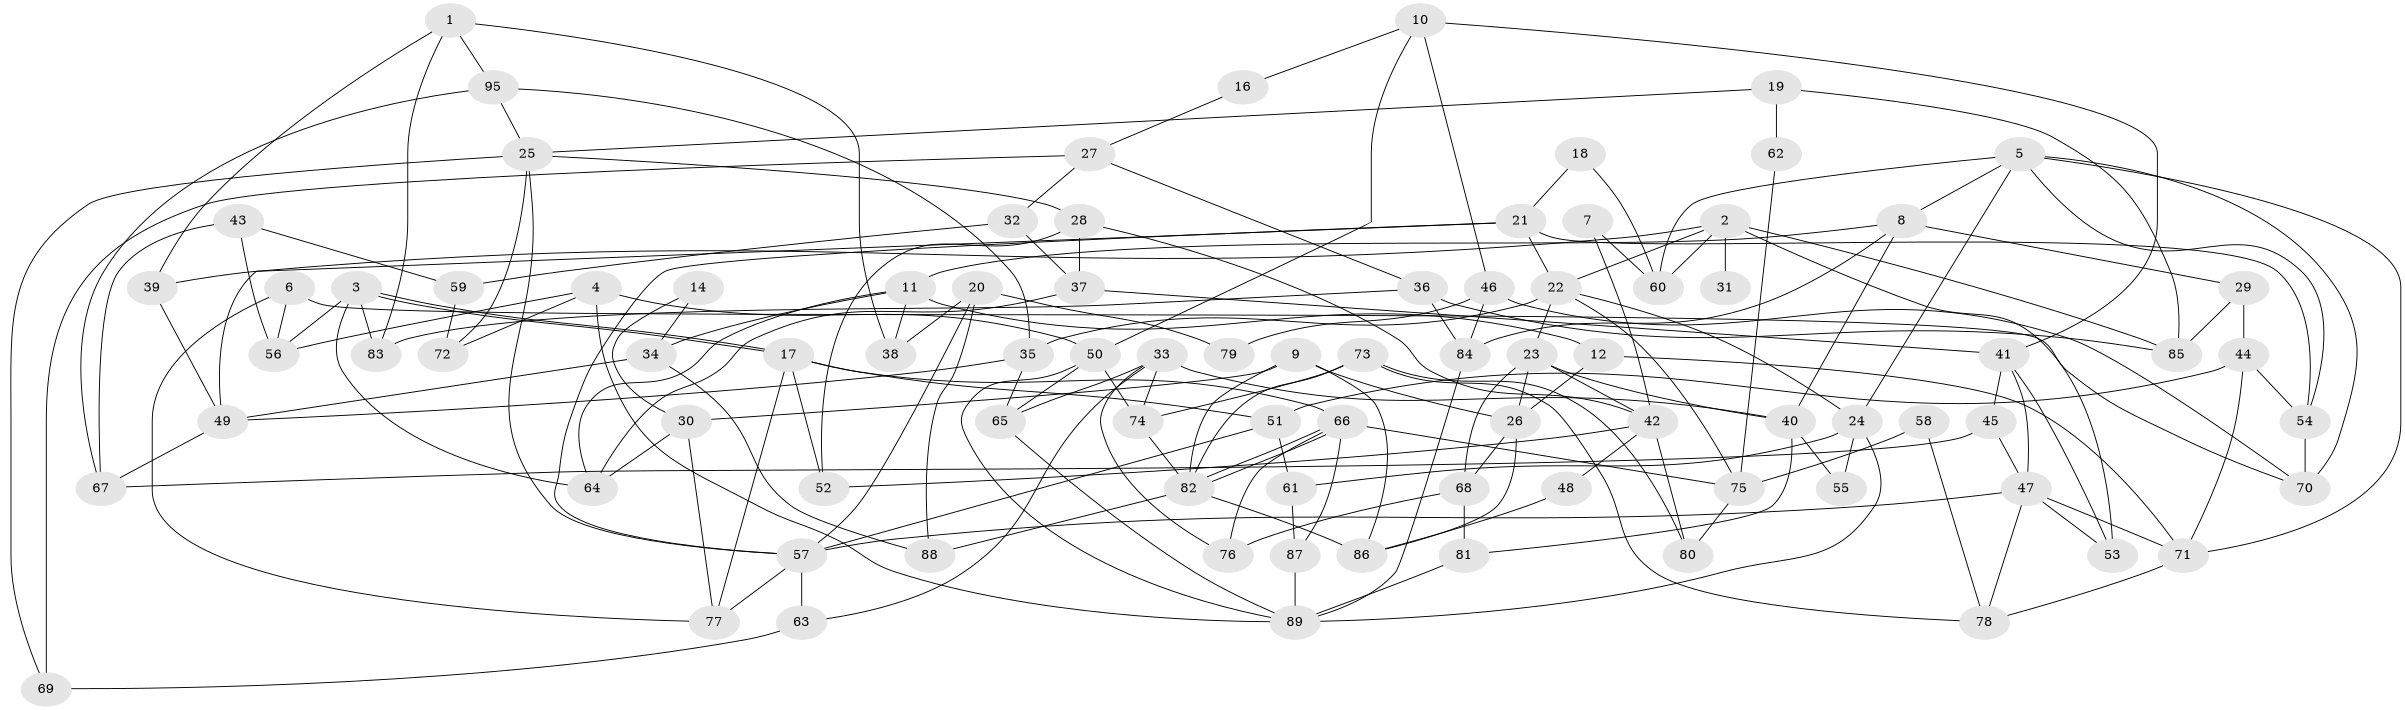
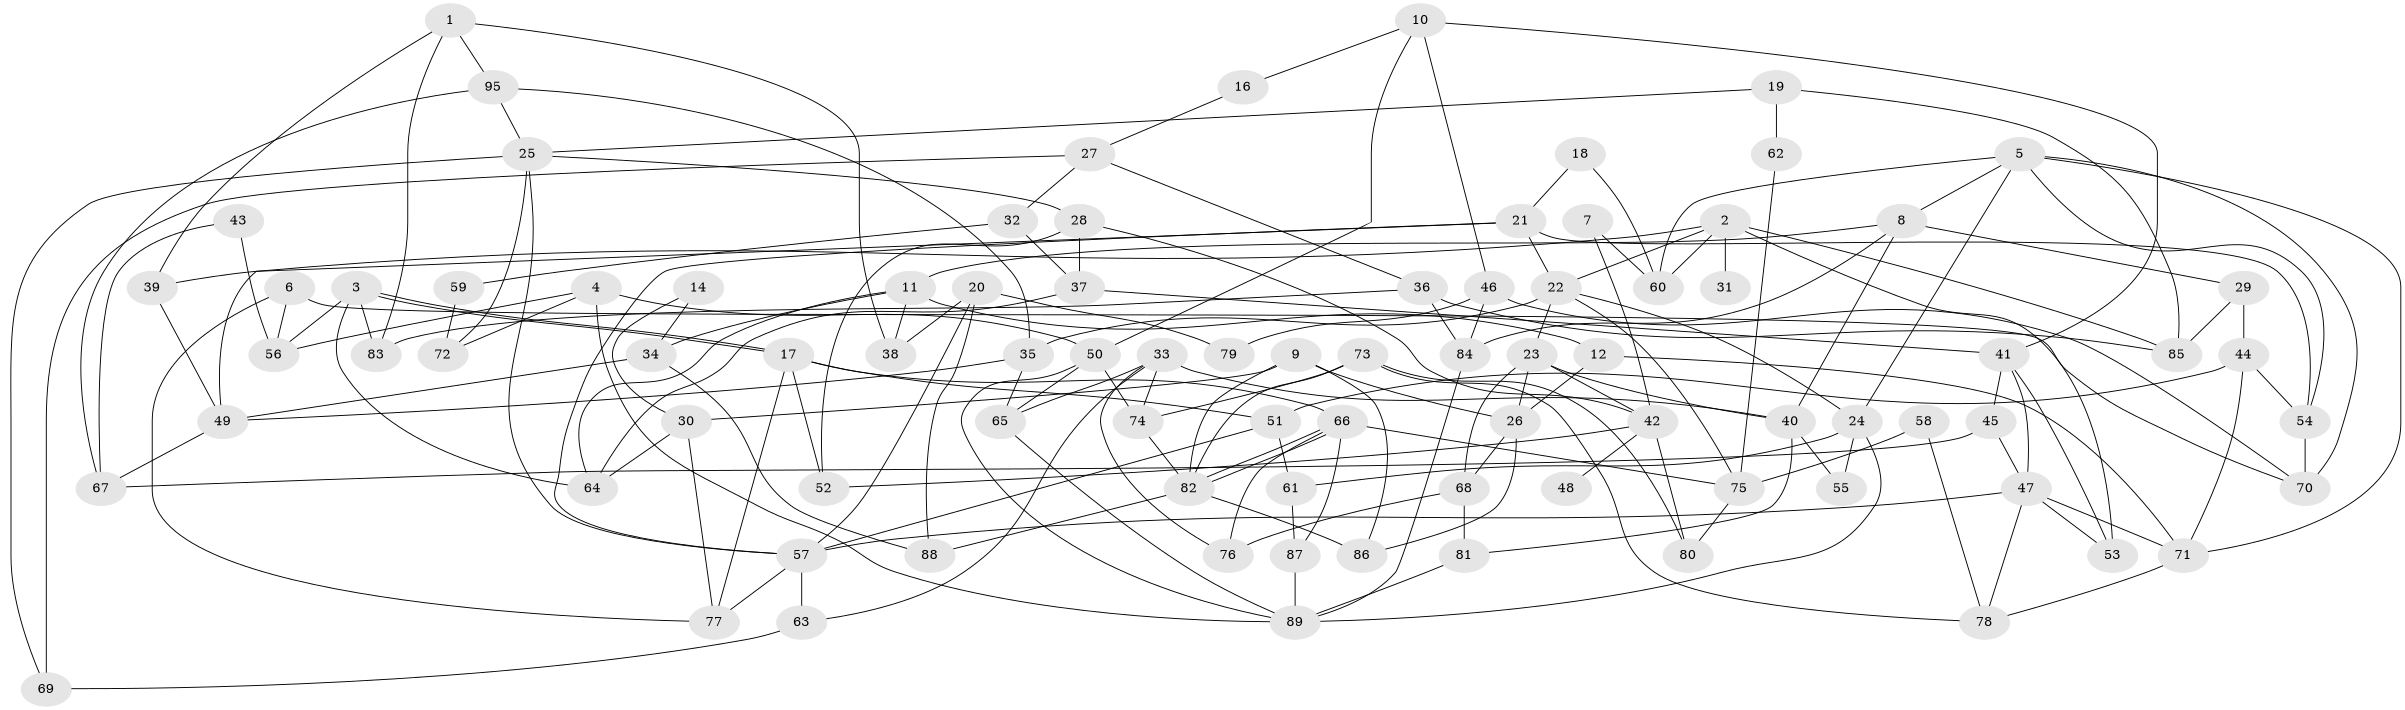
(349, 255) -> none
(1466, 526) -> none
